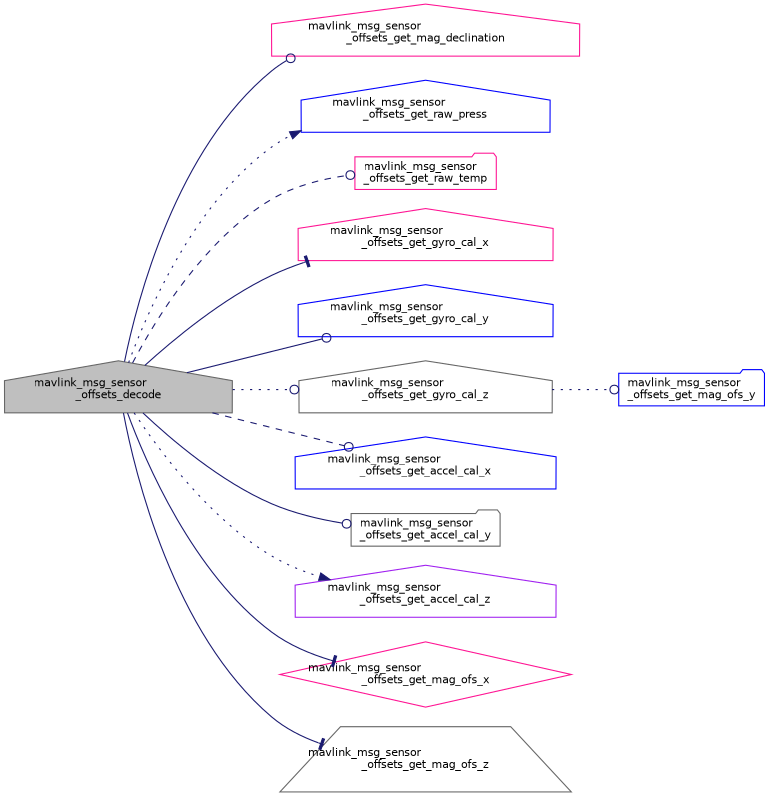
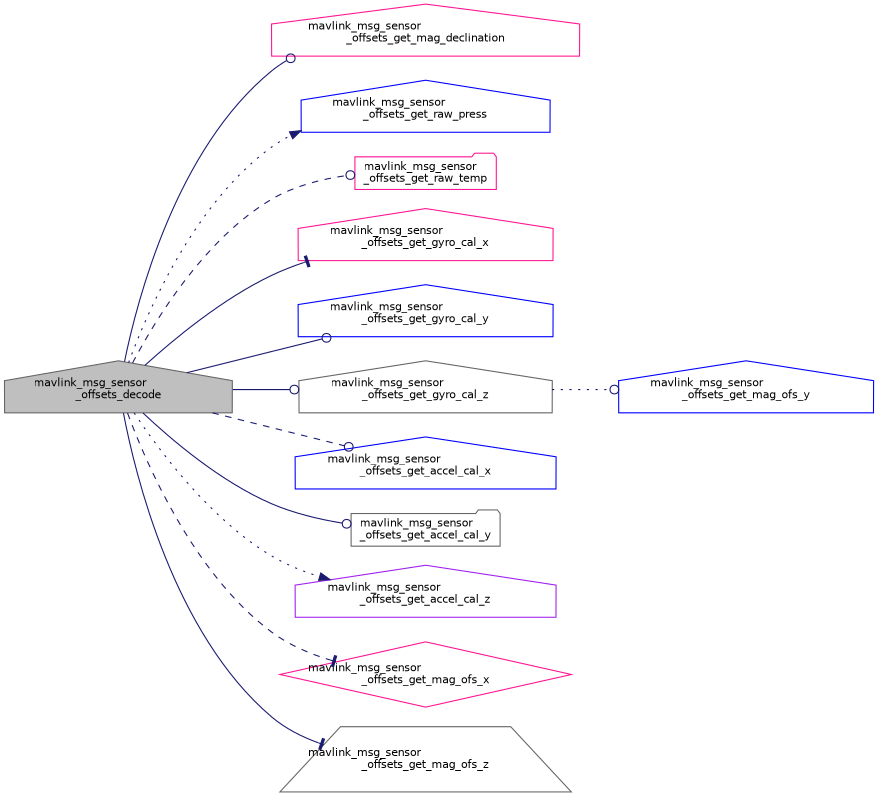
(261, 390) -> (261, 390)
(692, 390) -> (746, 390)
(203, 560) -> (203, 560)
